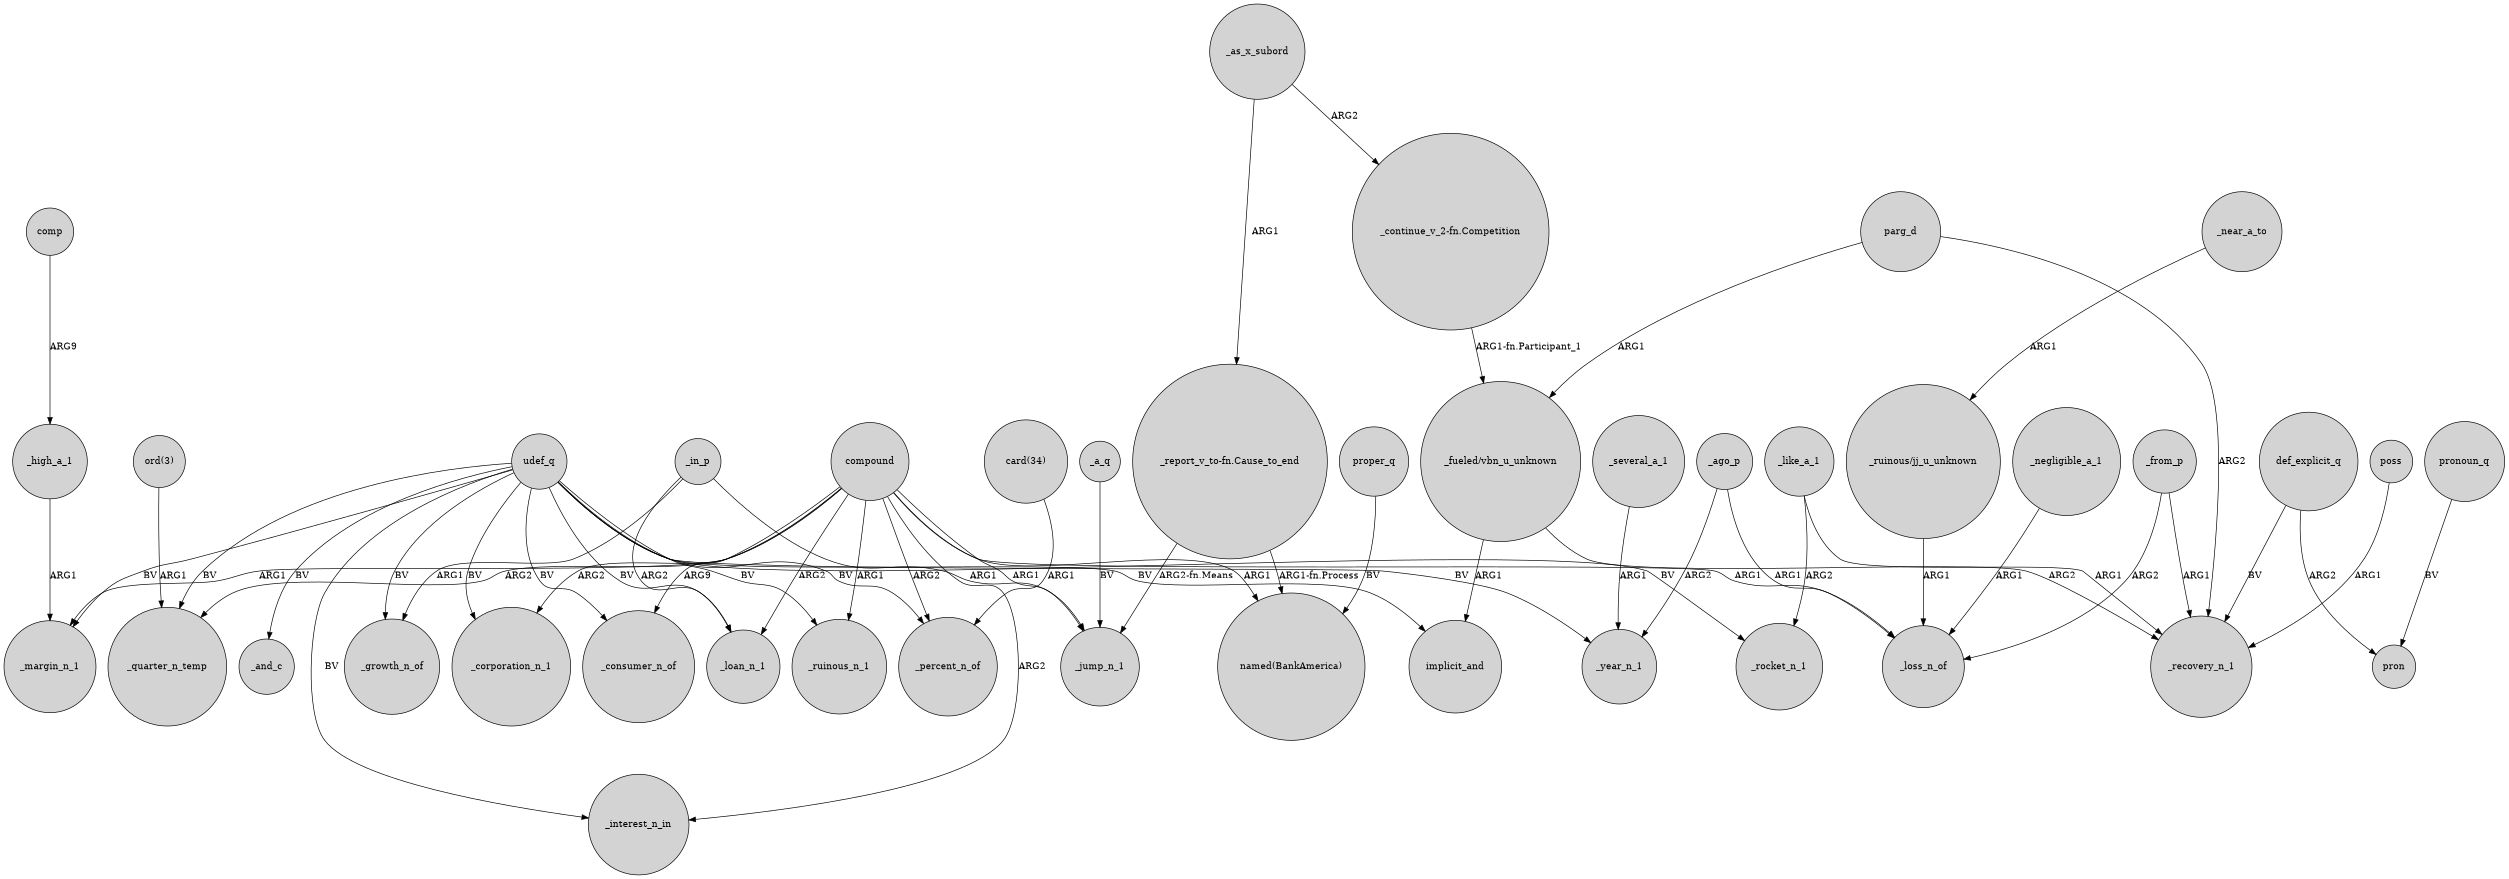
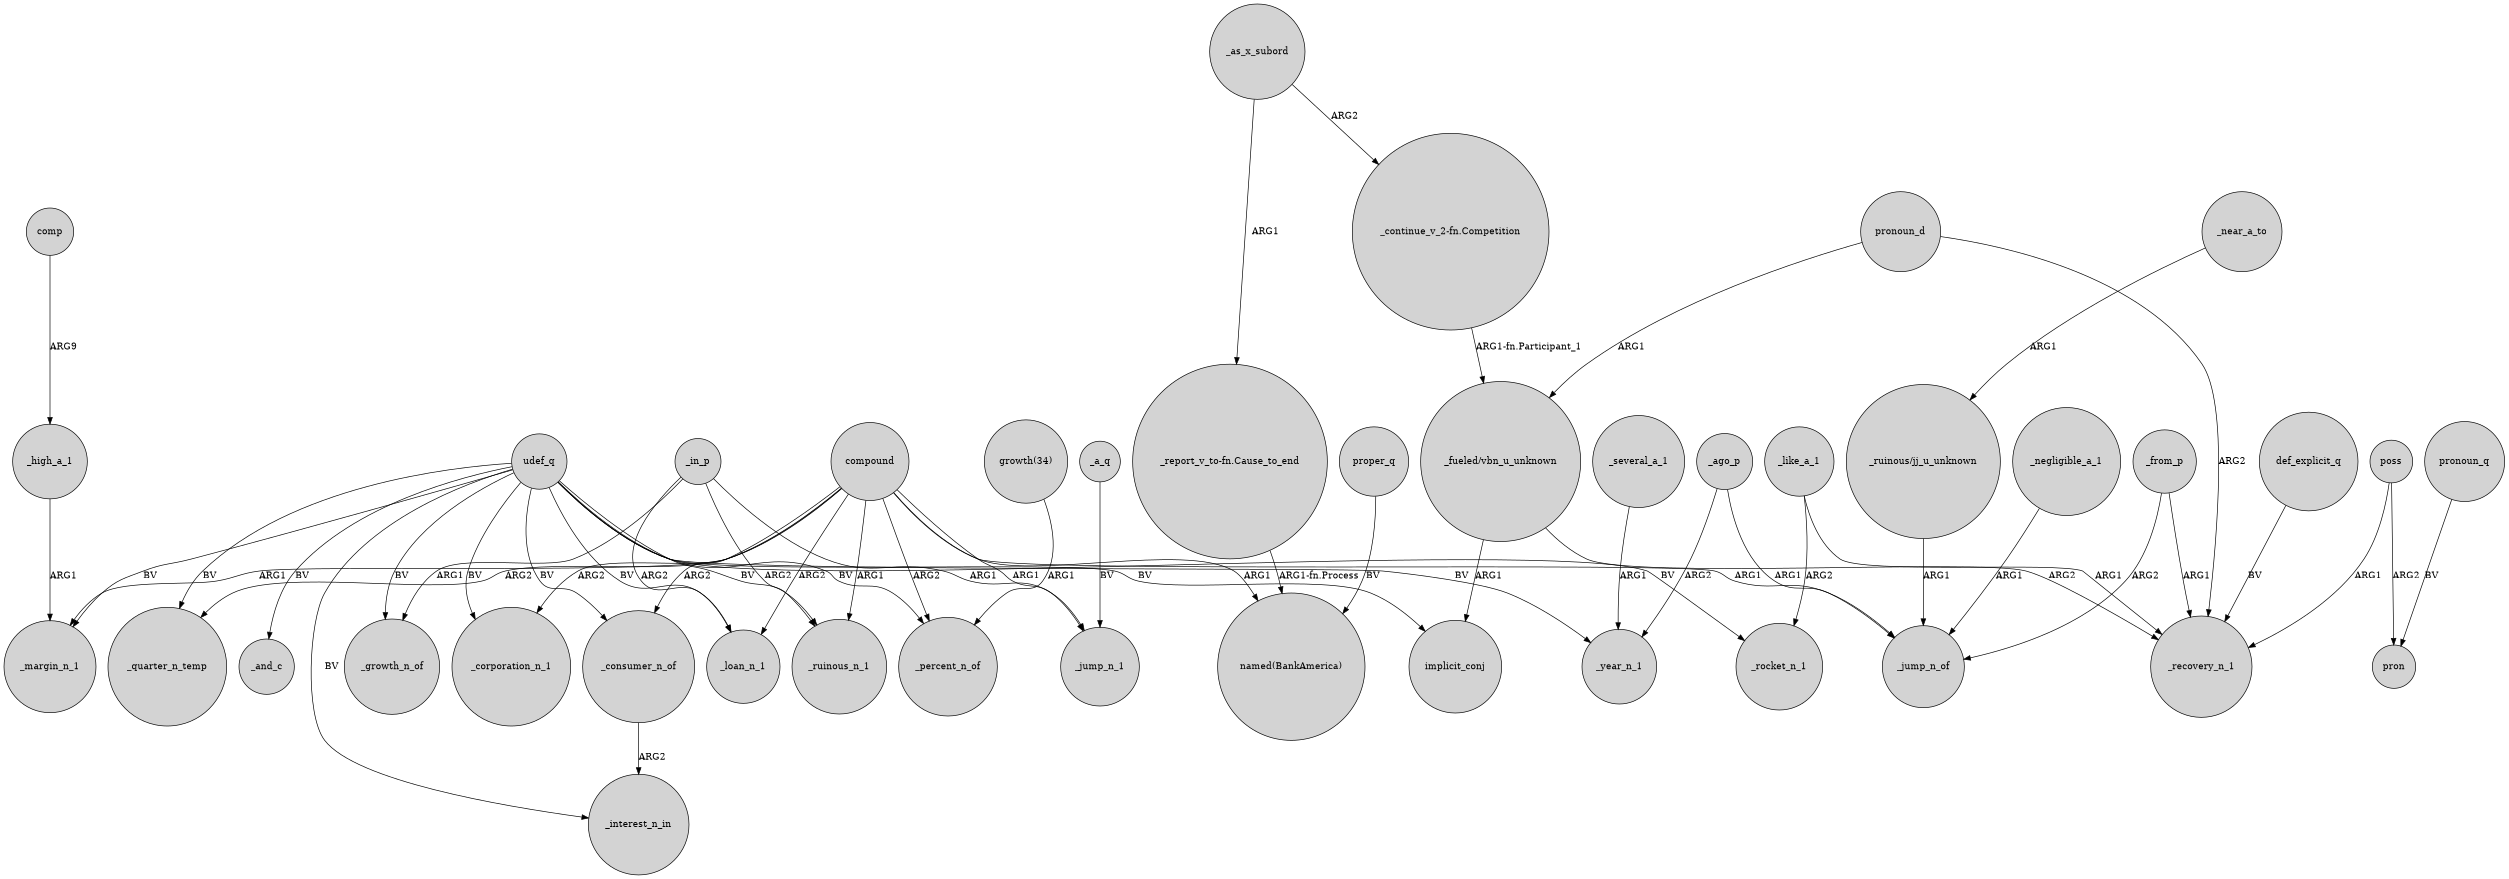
(1901, 232) -> (1901, 232)
(159, 462) -> none
(1026, 462) -> (1026, 462)
none -> (745, 557)
(698, 576) -> (698, 576)
(1149, 587) -> none
(2314, 591) -> (2393, 561)
(1455, 667) -> (1455, 667)
(1923, 667) -> (1923, 667)
(999, 744) -> (639, 745)
